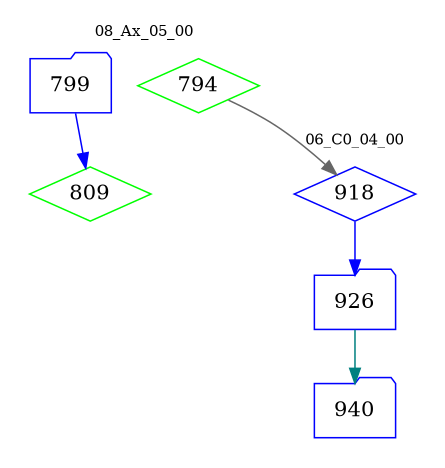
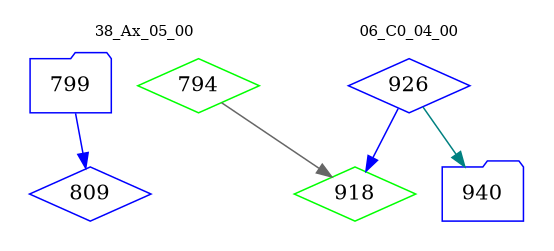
(144, 32) -> (144, 32)
(90, 194) -> (90, 194)
(355, 194) -> (355, 194)
(355, 241) -> (386, 133)
(355, 302) -> (409, 86)
